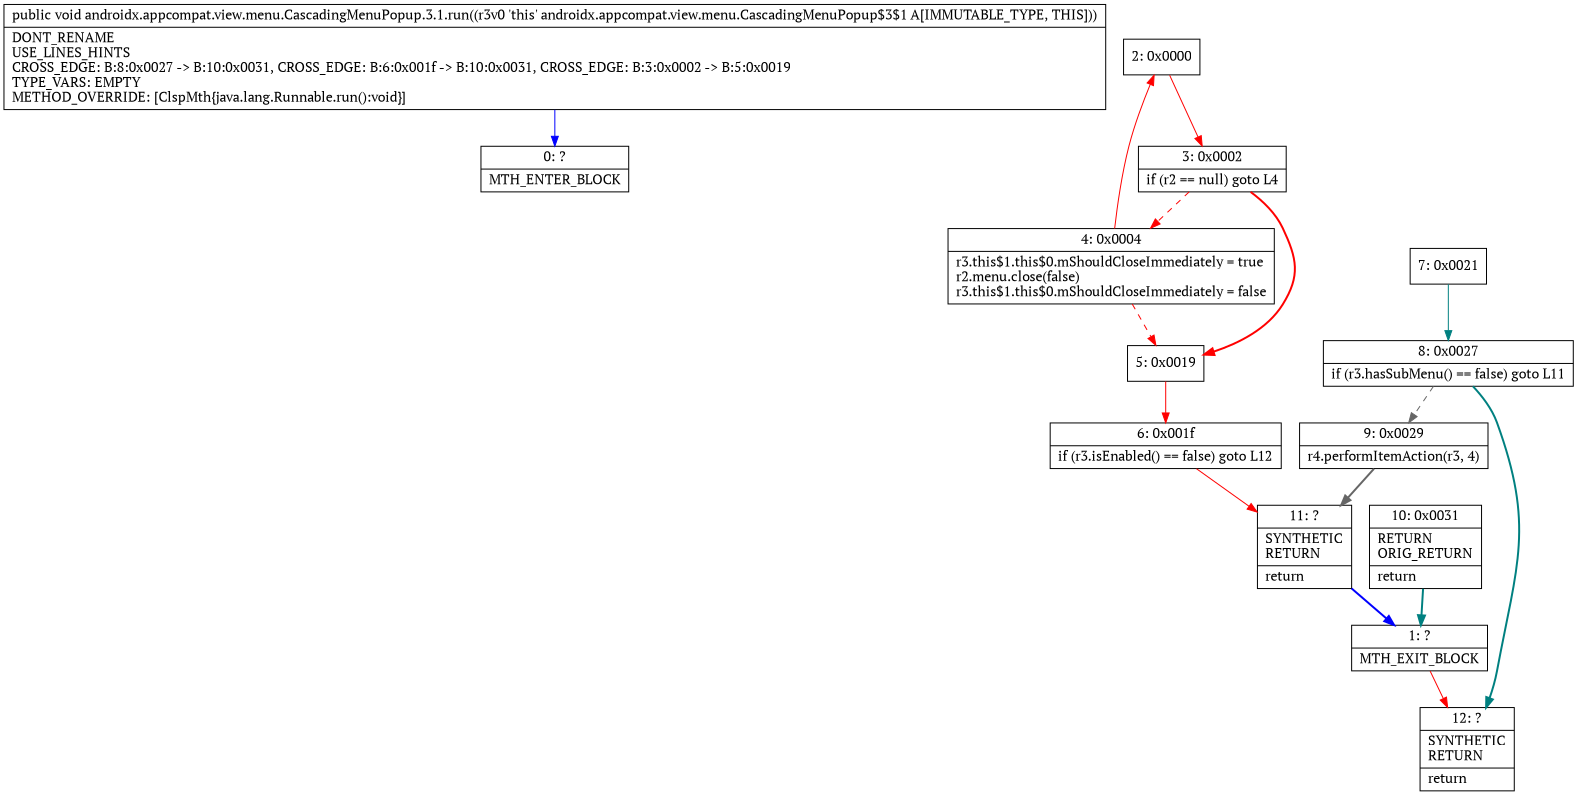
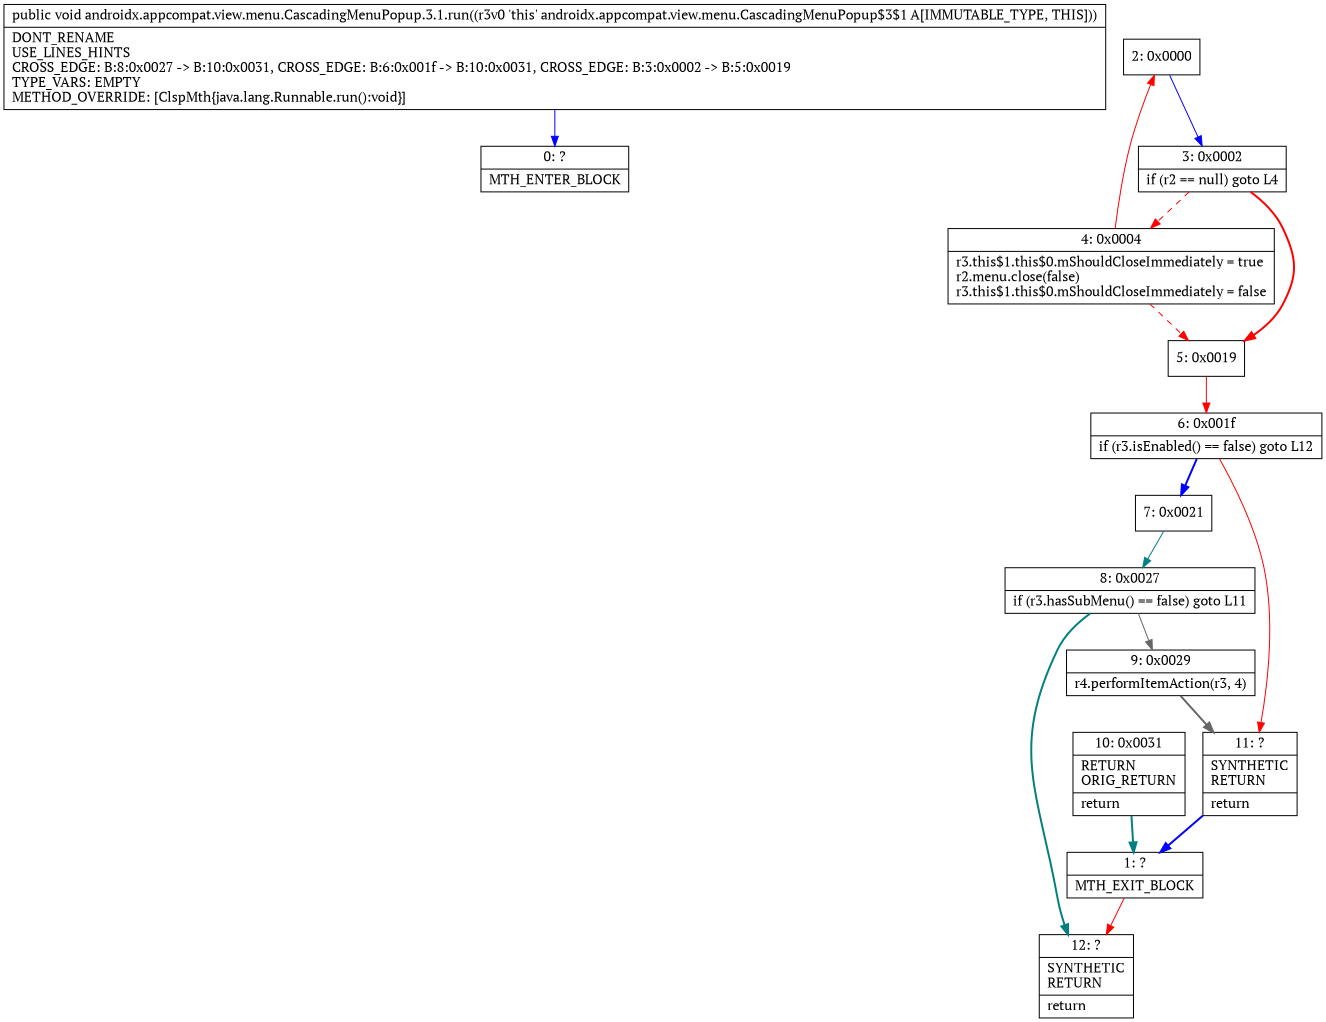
(1184, 106) -> (1184, 106)
(1424, 400) -> (1144, 627)
none -> (1191, 472)
